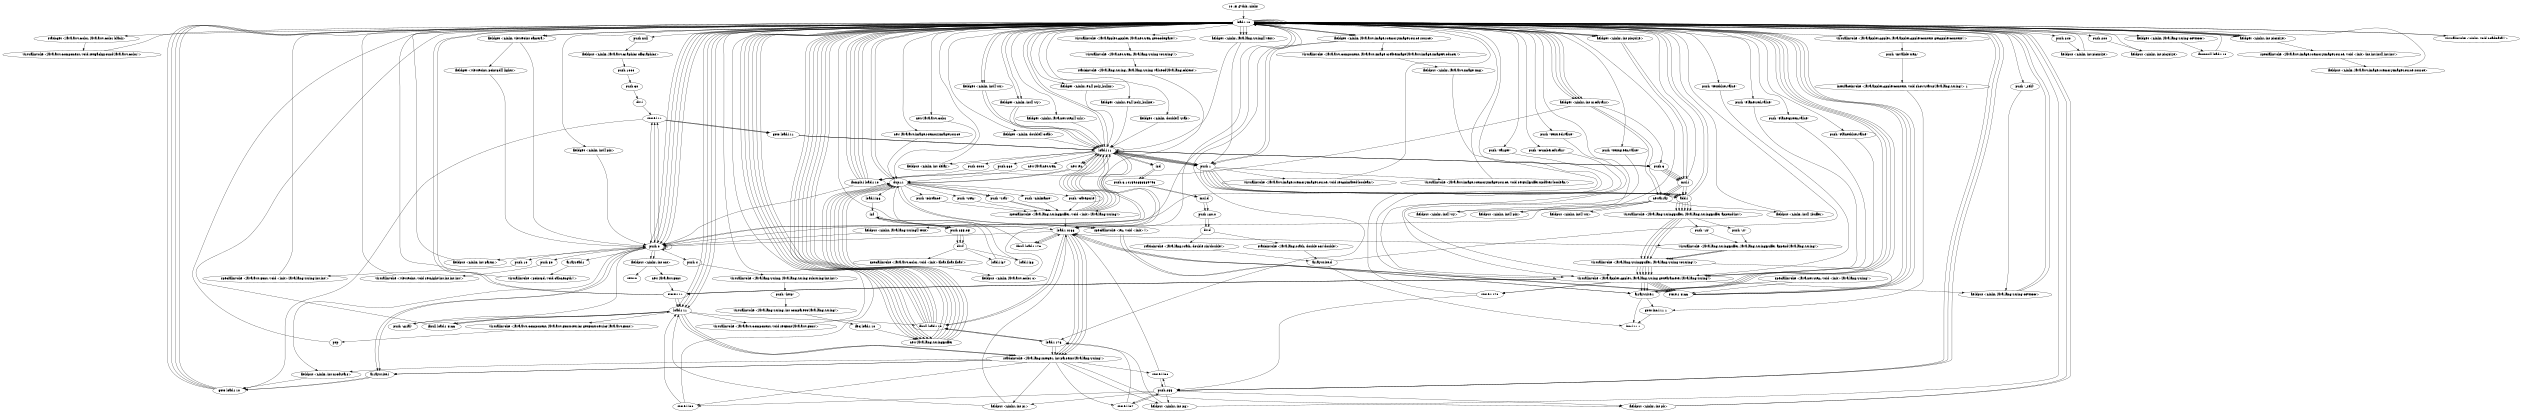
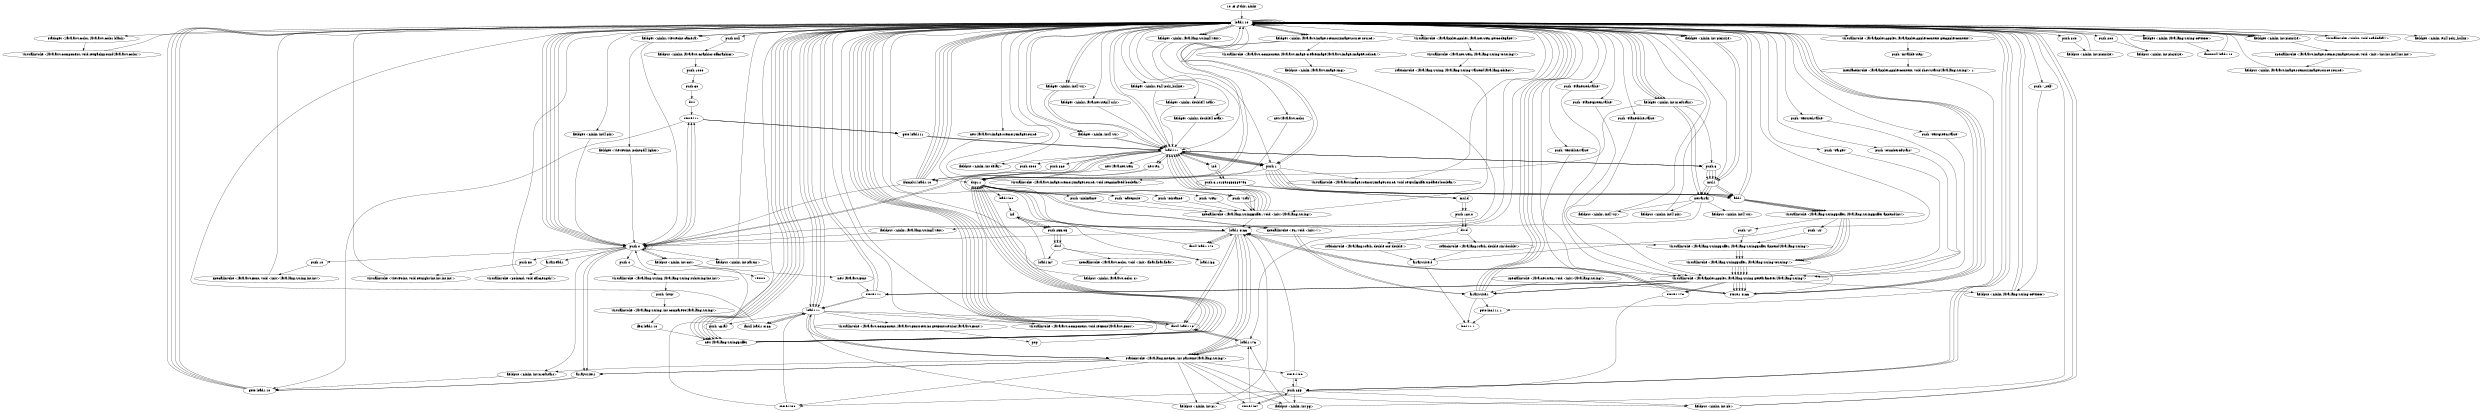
(1106, 112) -> none
(1800, 215) -> none
